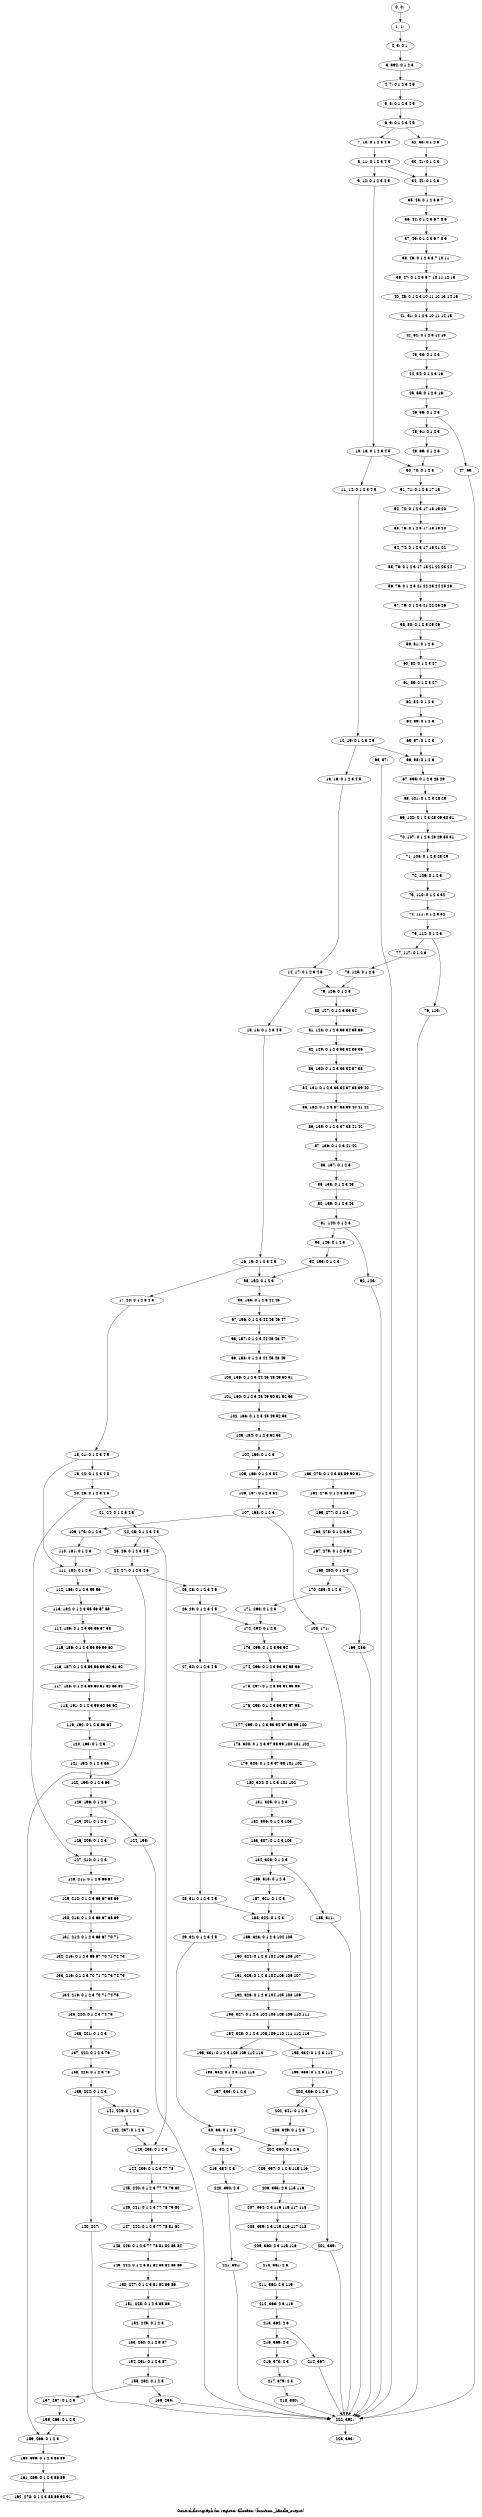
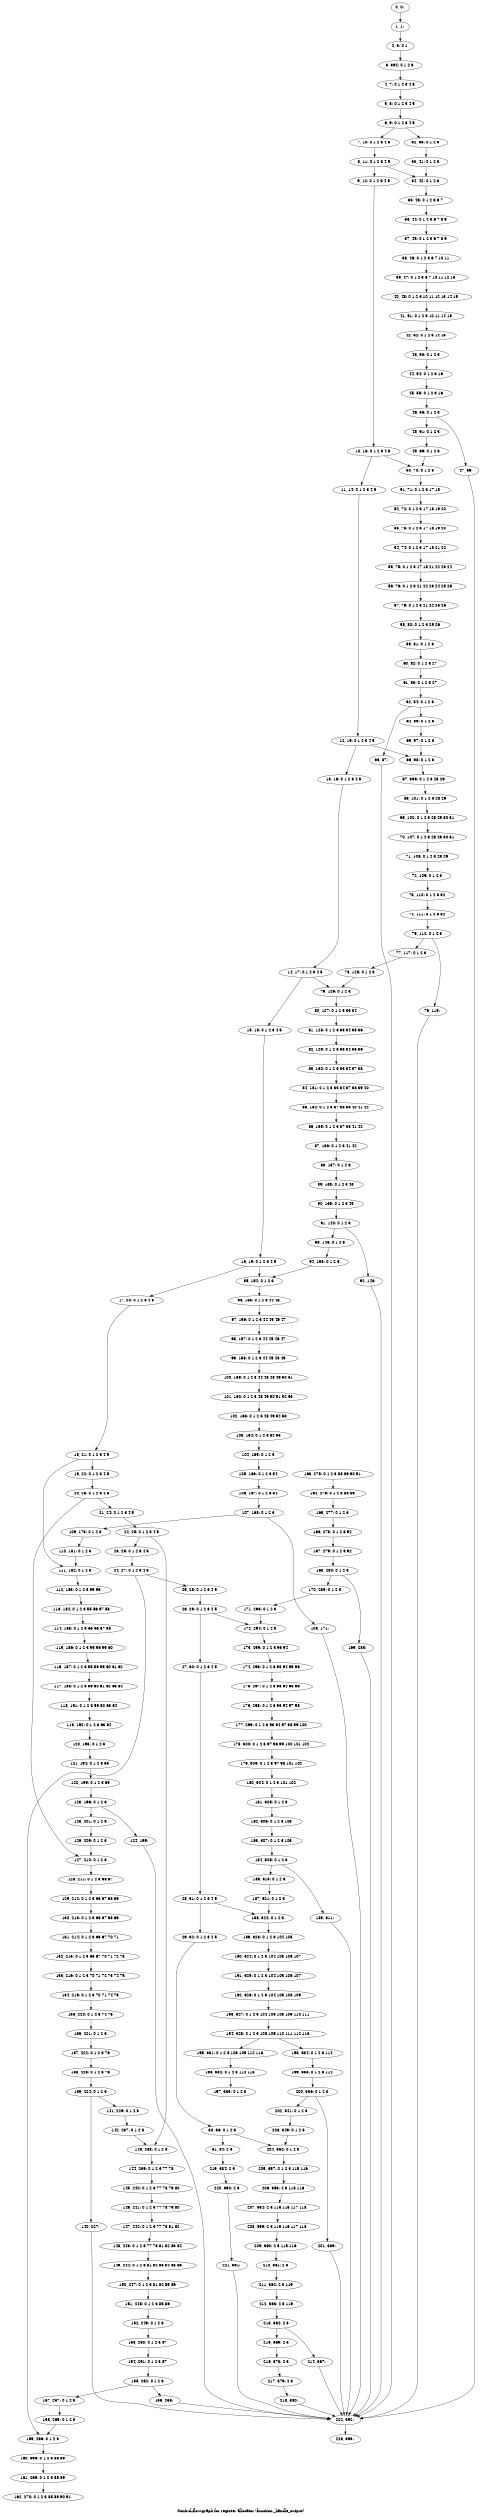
none -> (393, 727)
